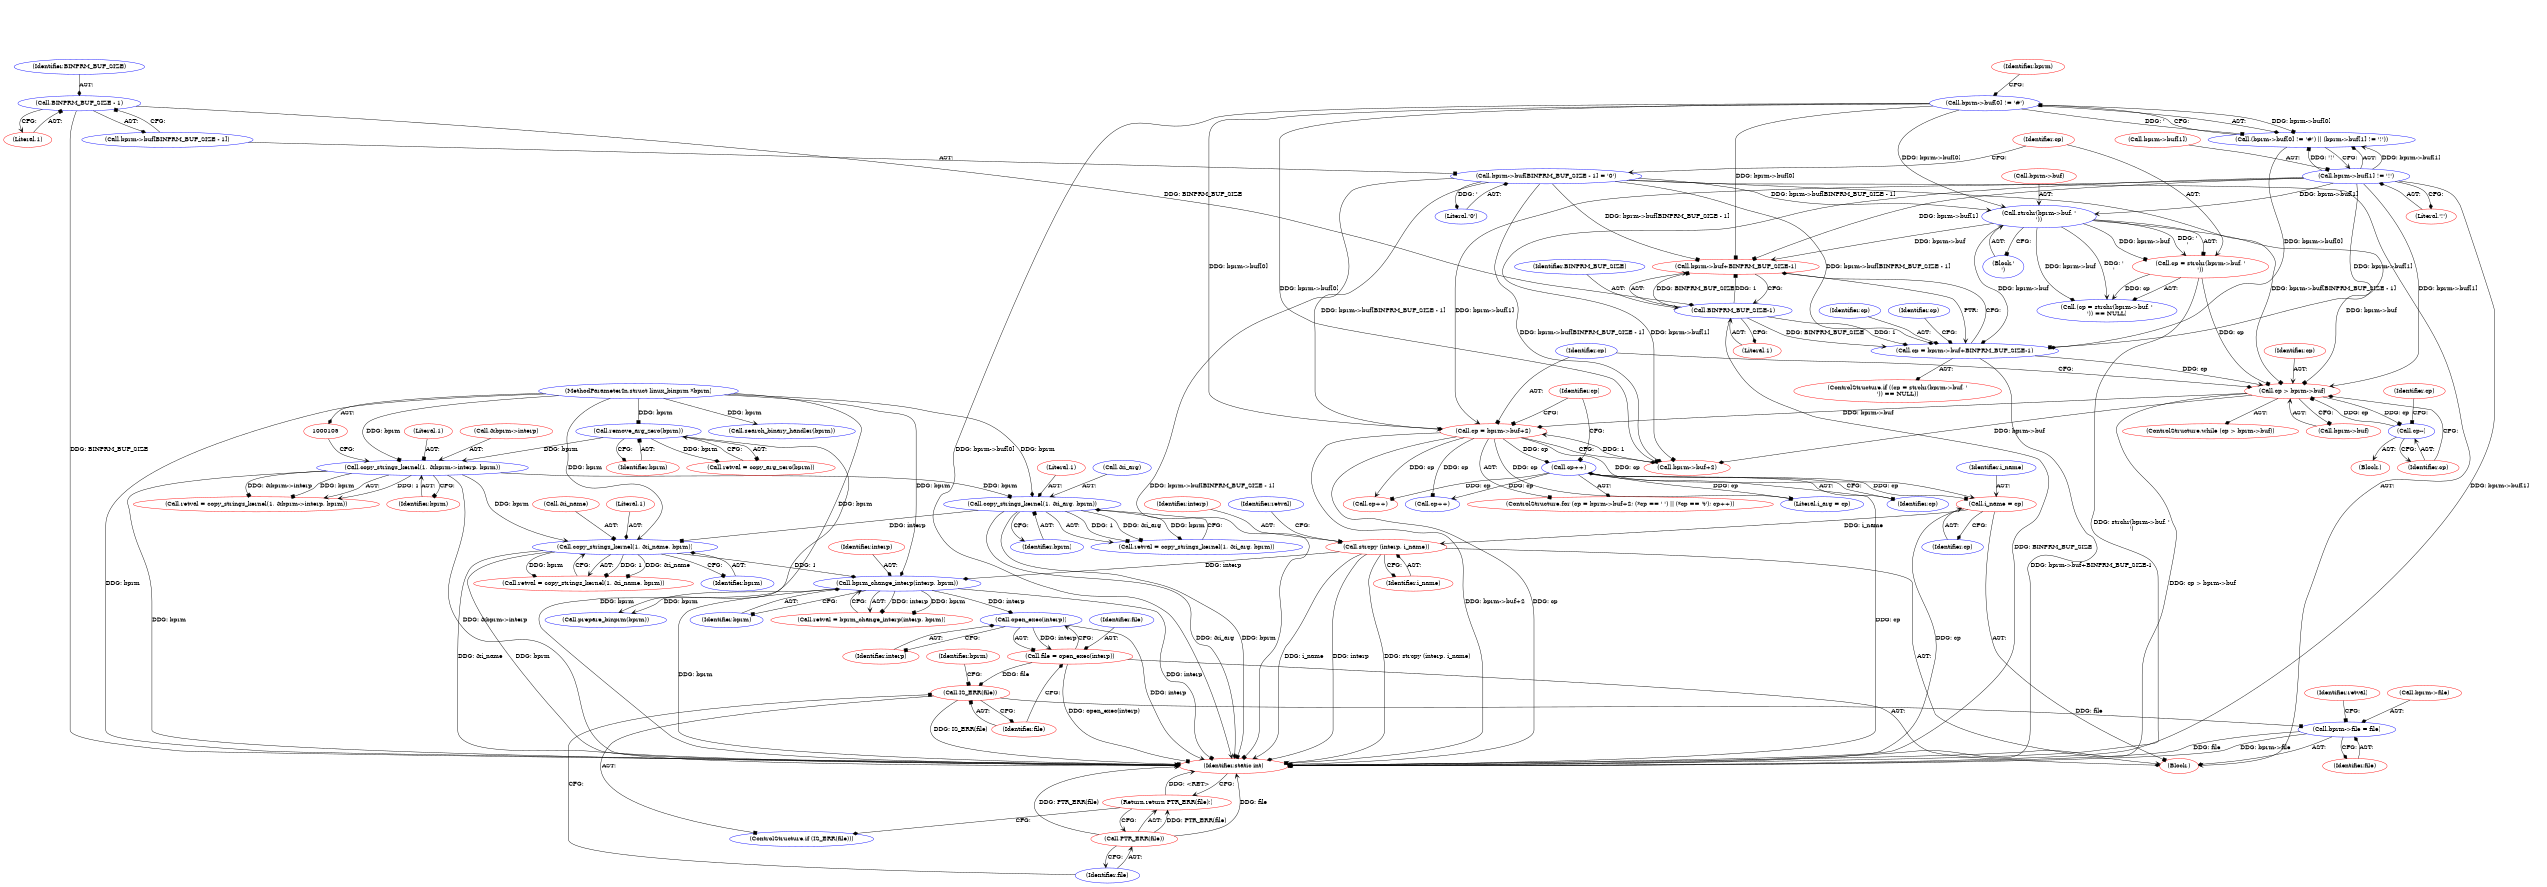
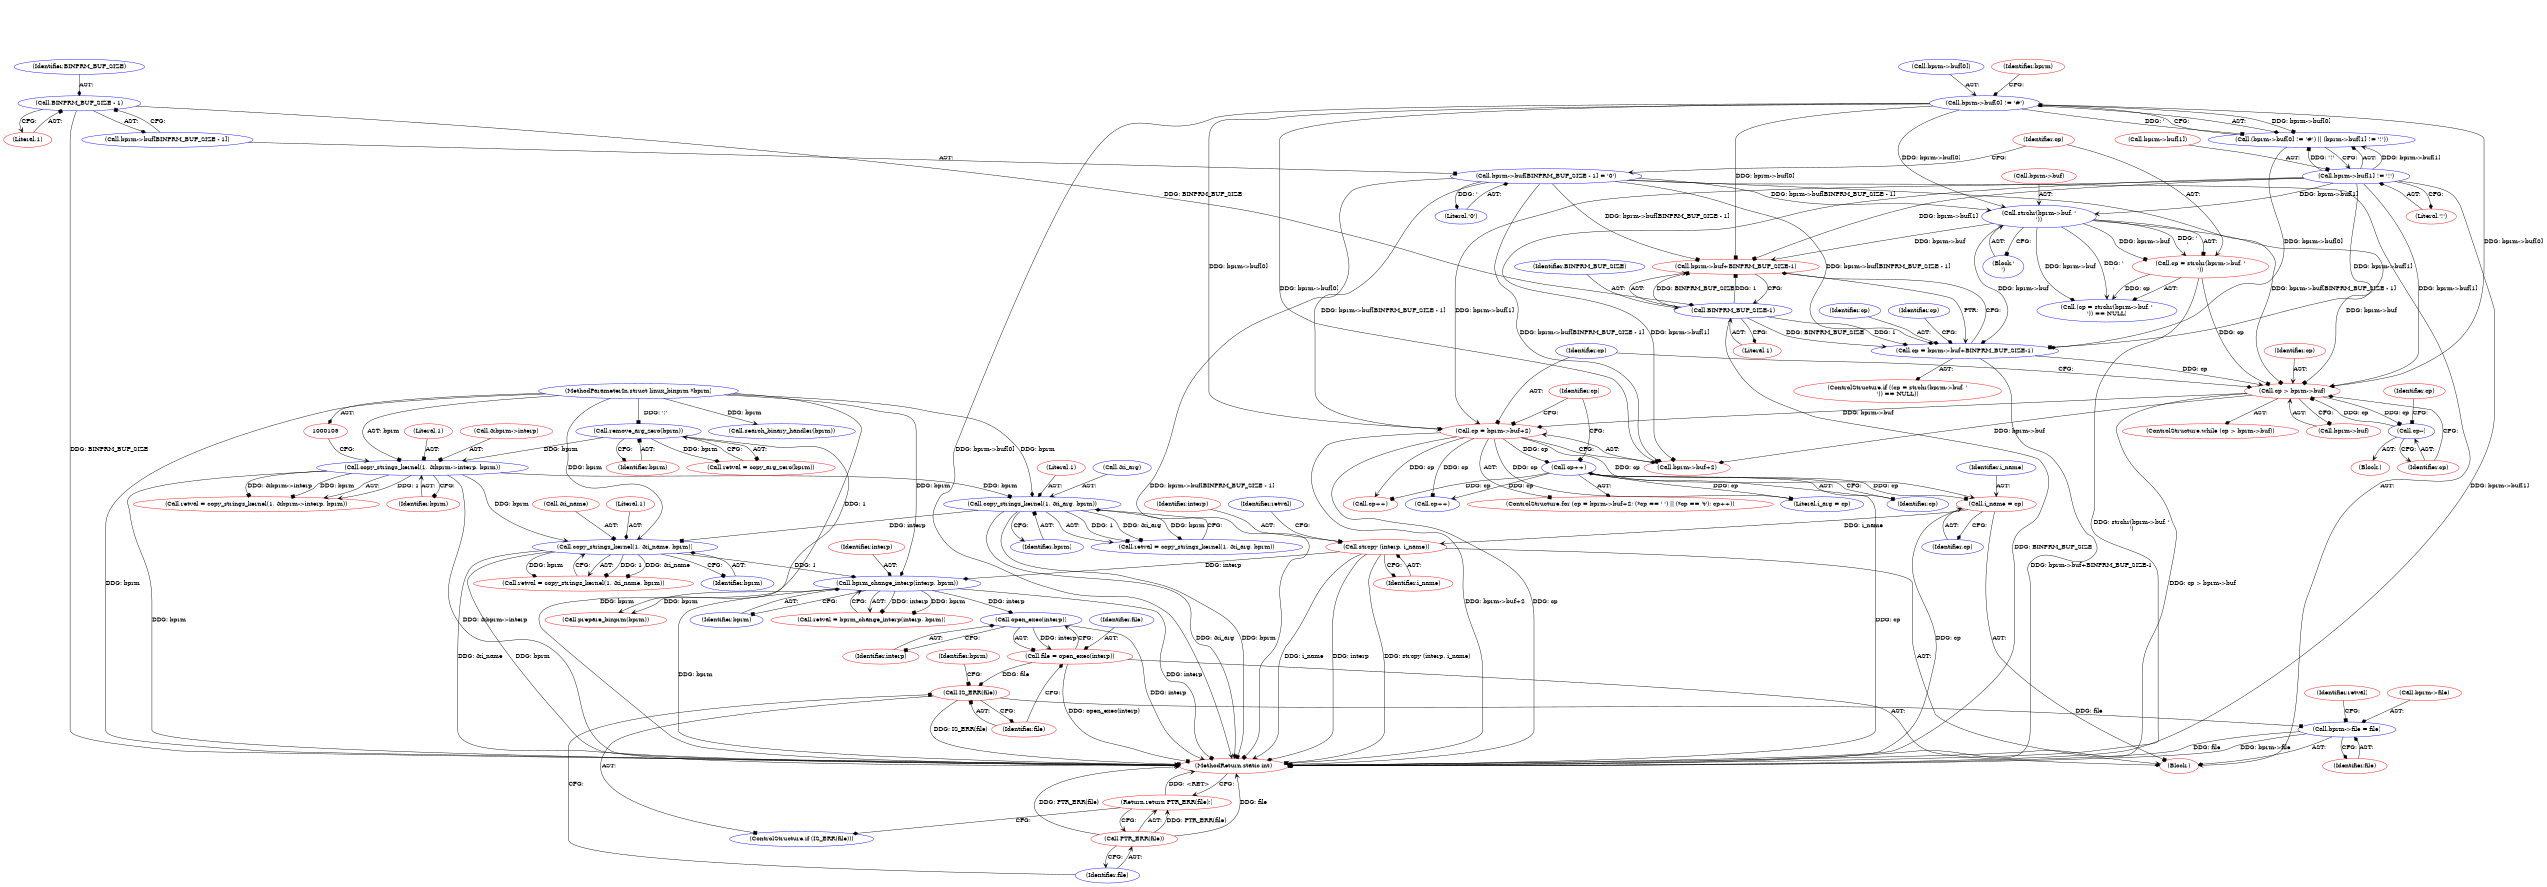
none -> (1941, 67)
none -> (2433, 125)
(656, 413) -> (656, 413)
(383, 431) -> (383, 431)
(467, 449) -> (467, 449)
(1614, 450) -> (1614, 450)
(855, 504) -> (855, 504)
(606, 620) -> (606, 620)
(1234, 766) -> (1234, 766)
